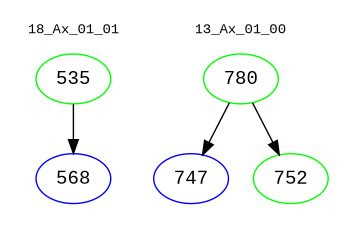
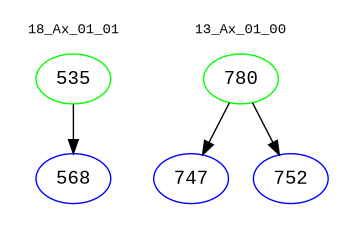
(291, 179) -> (291, 179)
